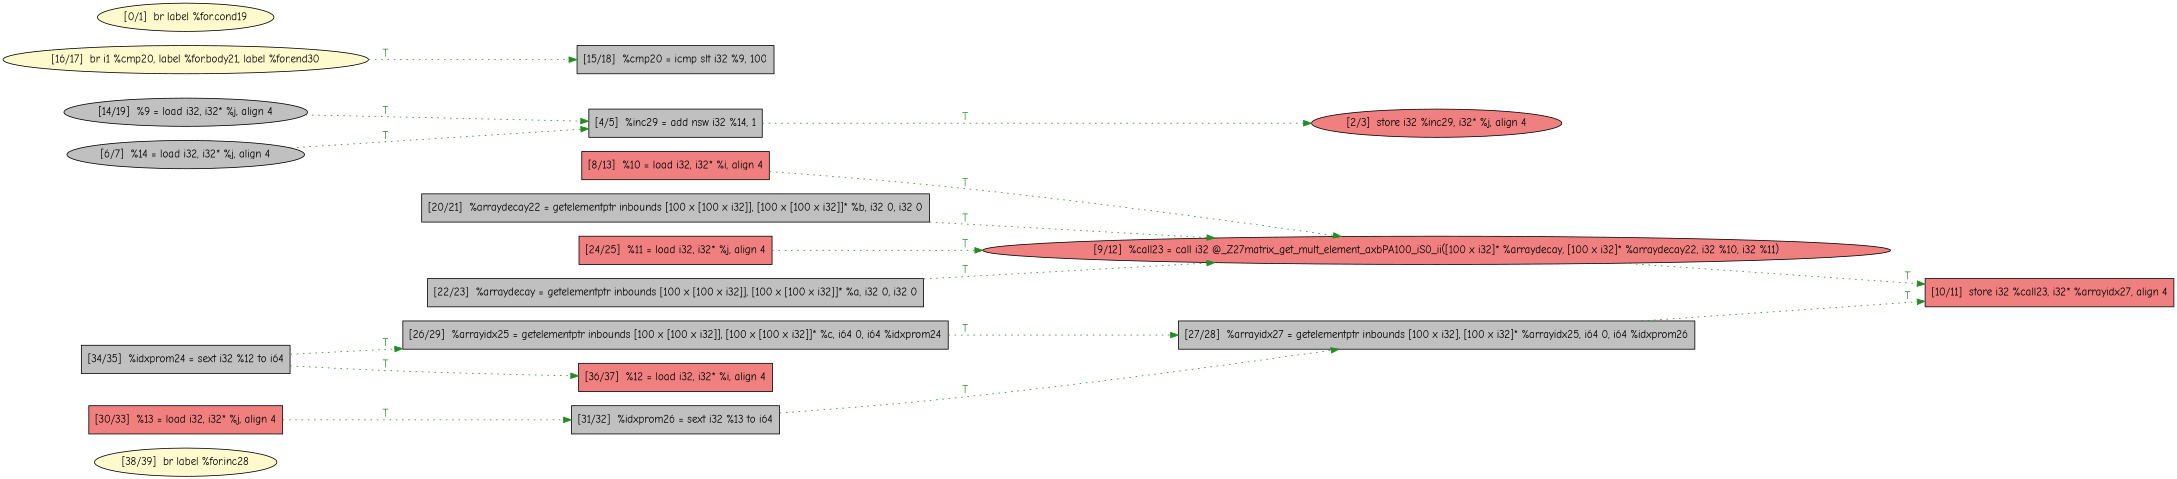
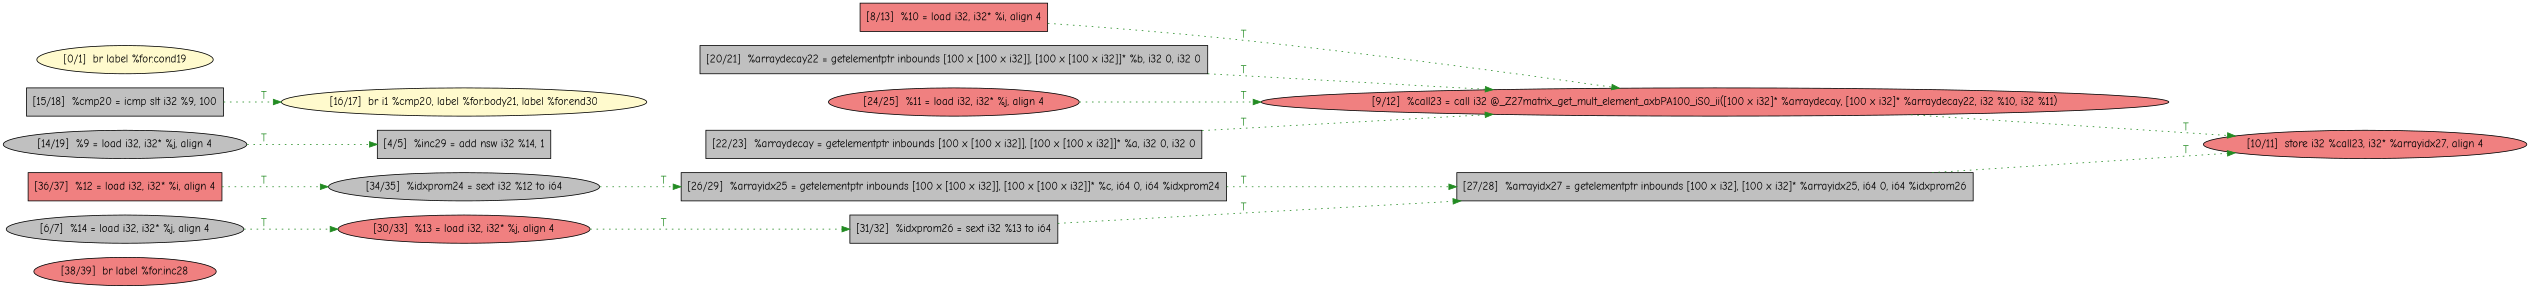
(469, 60) -> (248, 102)
(1437, 123) -> none
(436, 139) -> (287, 229)
(676, 250) -> (954, 102)
(2050, 293) -> (2365, 144)
(186, 359) -> (464, 187)
(430, 372) -> (271, 187)
(186, 420) -> (464, 229)
(186, 462) -> (125, 272)
